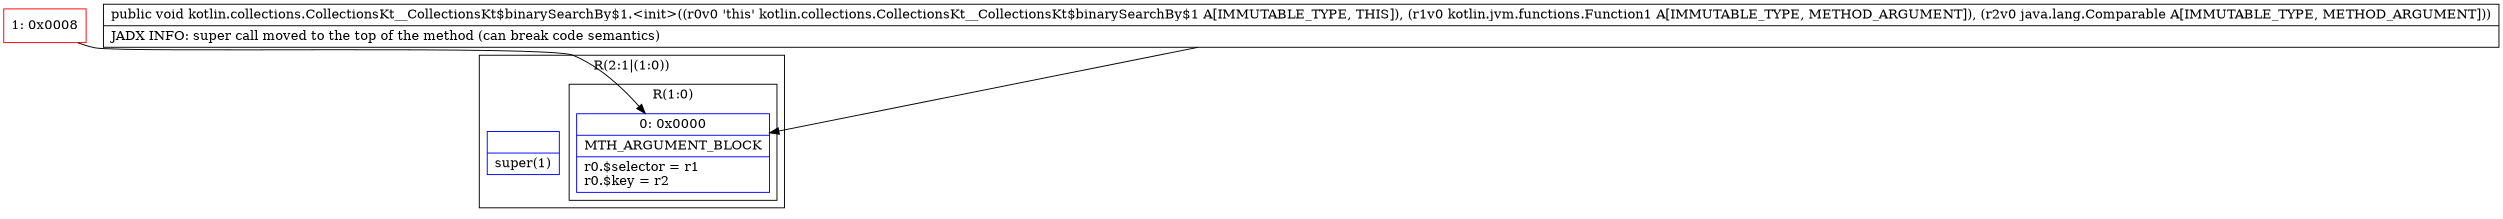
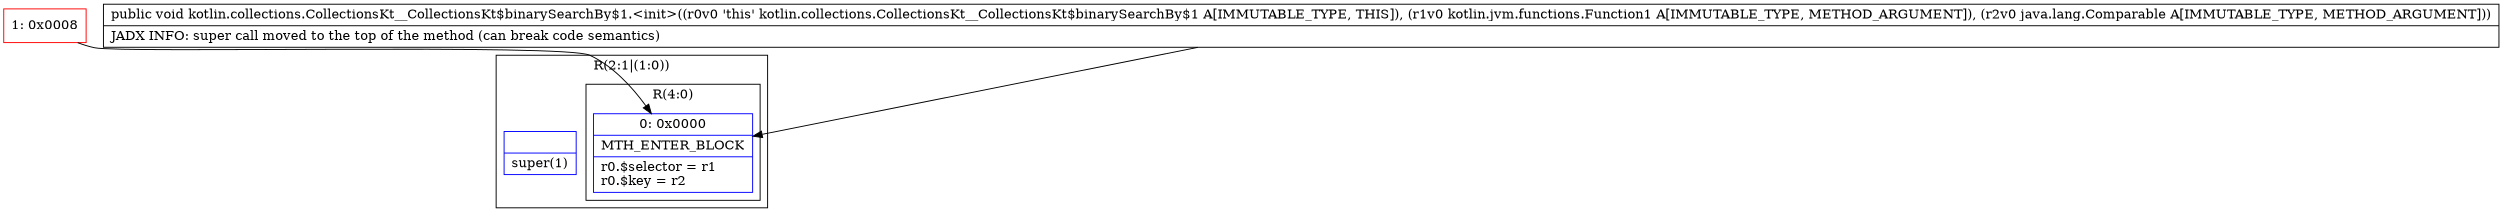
(673, 95) -> (673, 95)
(673, 146) -> (673, 146)
